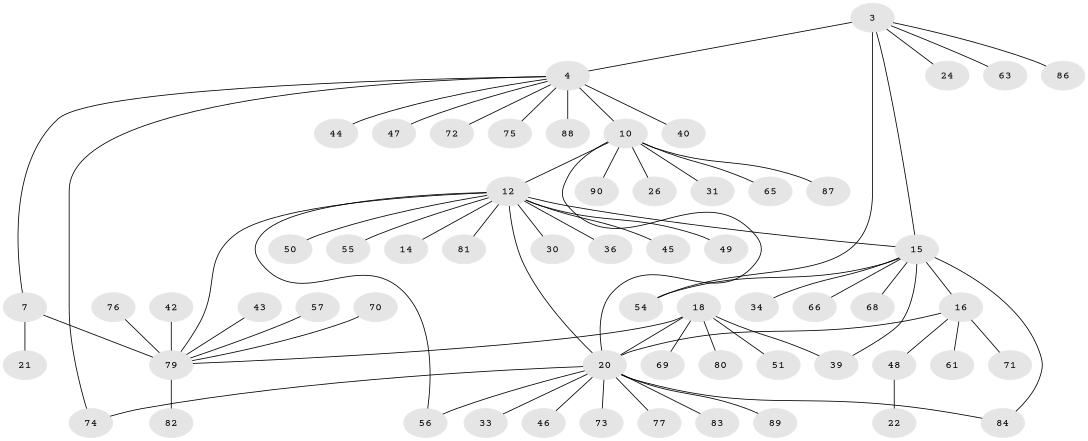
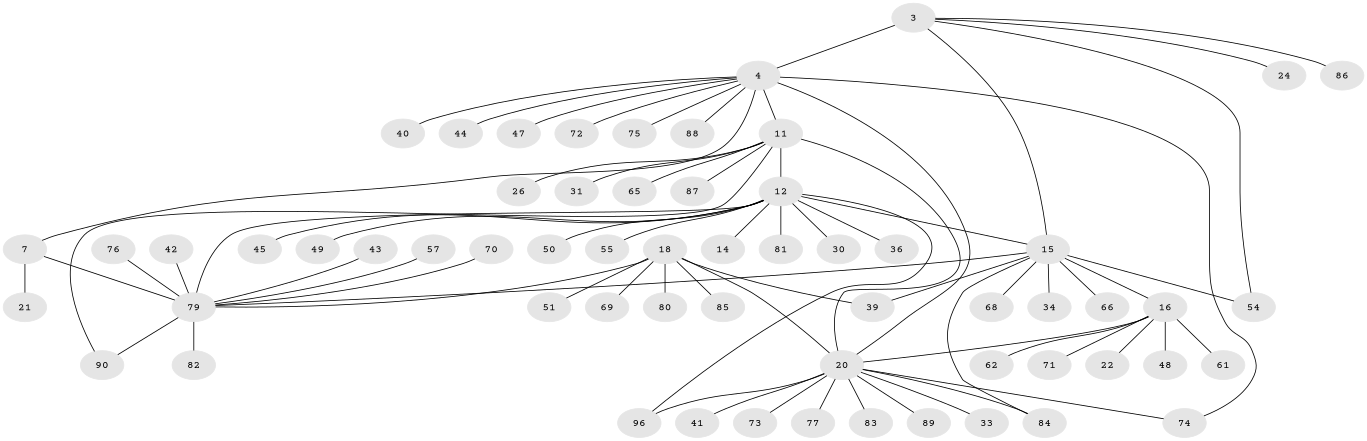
(1005, 76) -> none
(626, 133) -> (781, 133)
none -> (621, 285)
(537, 287) -> (950, 201)
none -> (723, 307)
none -> (148, 336)
none -> (992, 365)
(894, 394) -> (1136, 336)
(425, 423) -> (639, 423)
(544, 423) -> (697, 423)
